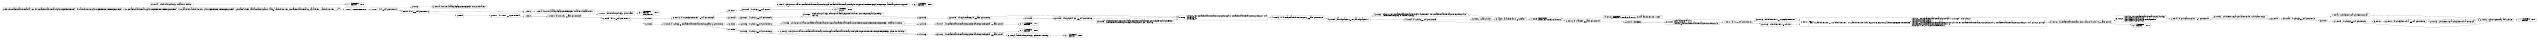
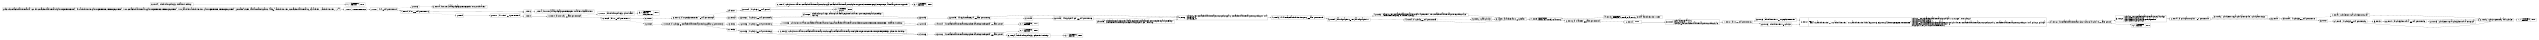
(1637, 22) -> (1637, 22)
